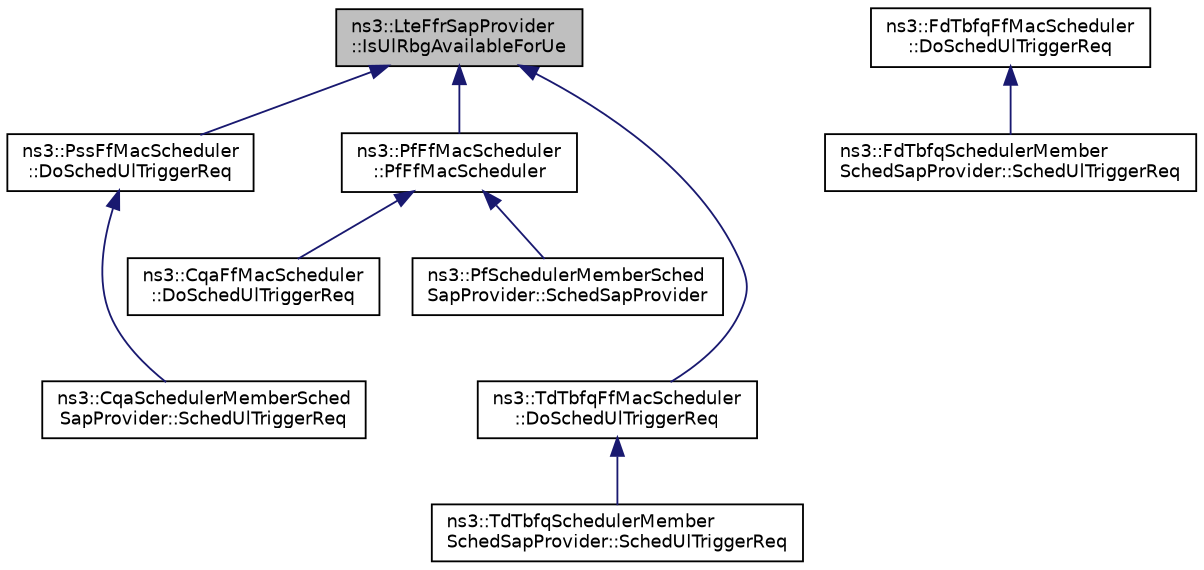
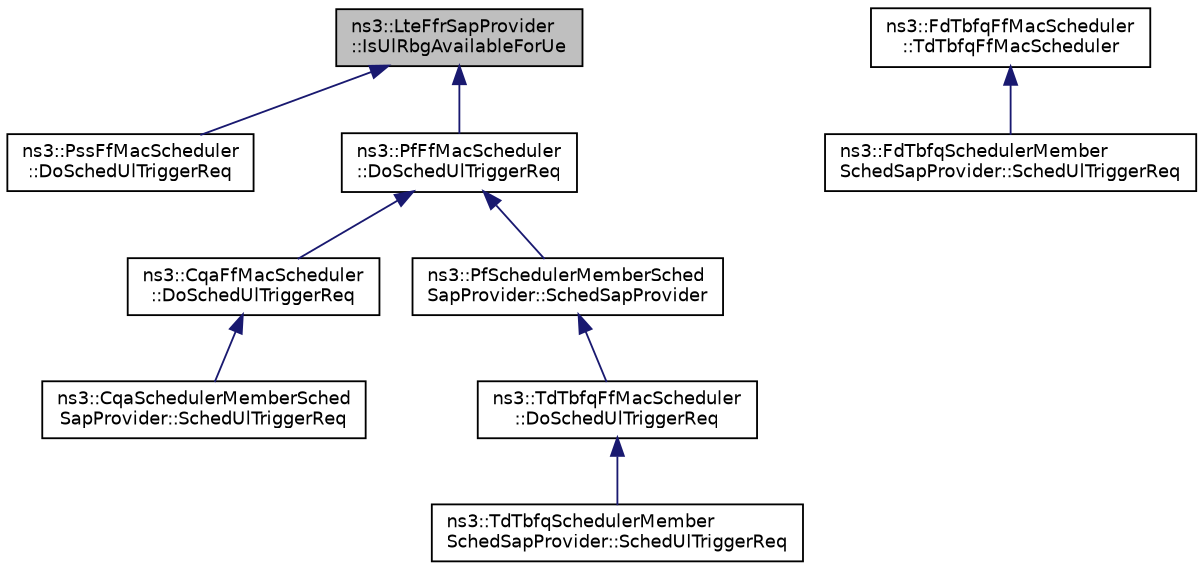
(1011, 38) -> (1011, 38)
(459, 163) -> (459, 163)
(706, 206) -> (596, 357)
(107, 305) -> (225, 357)
